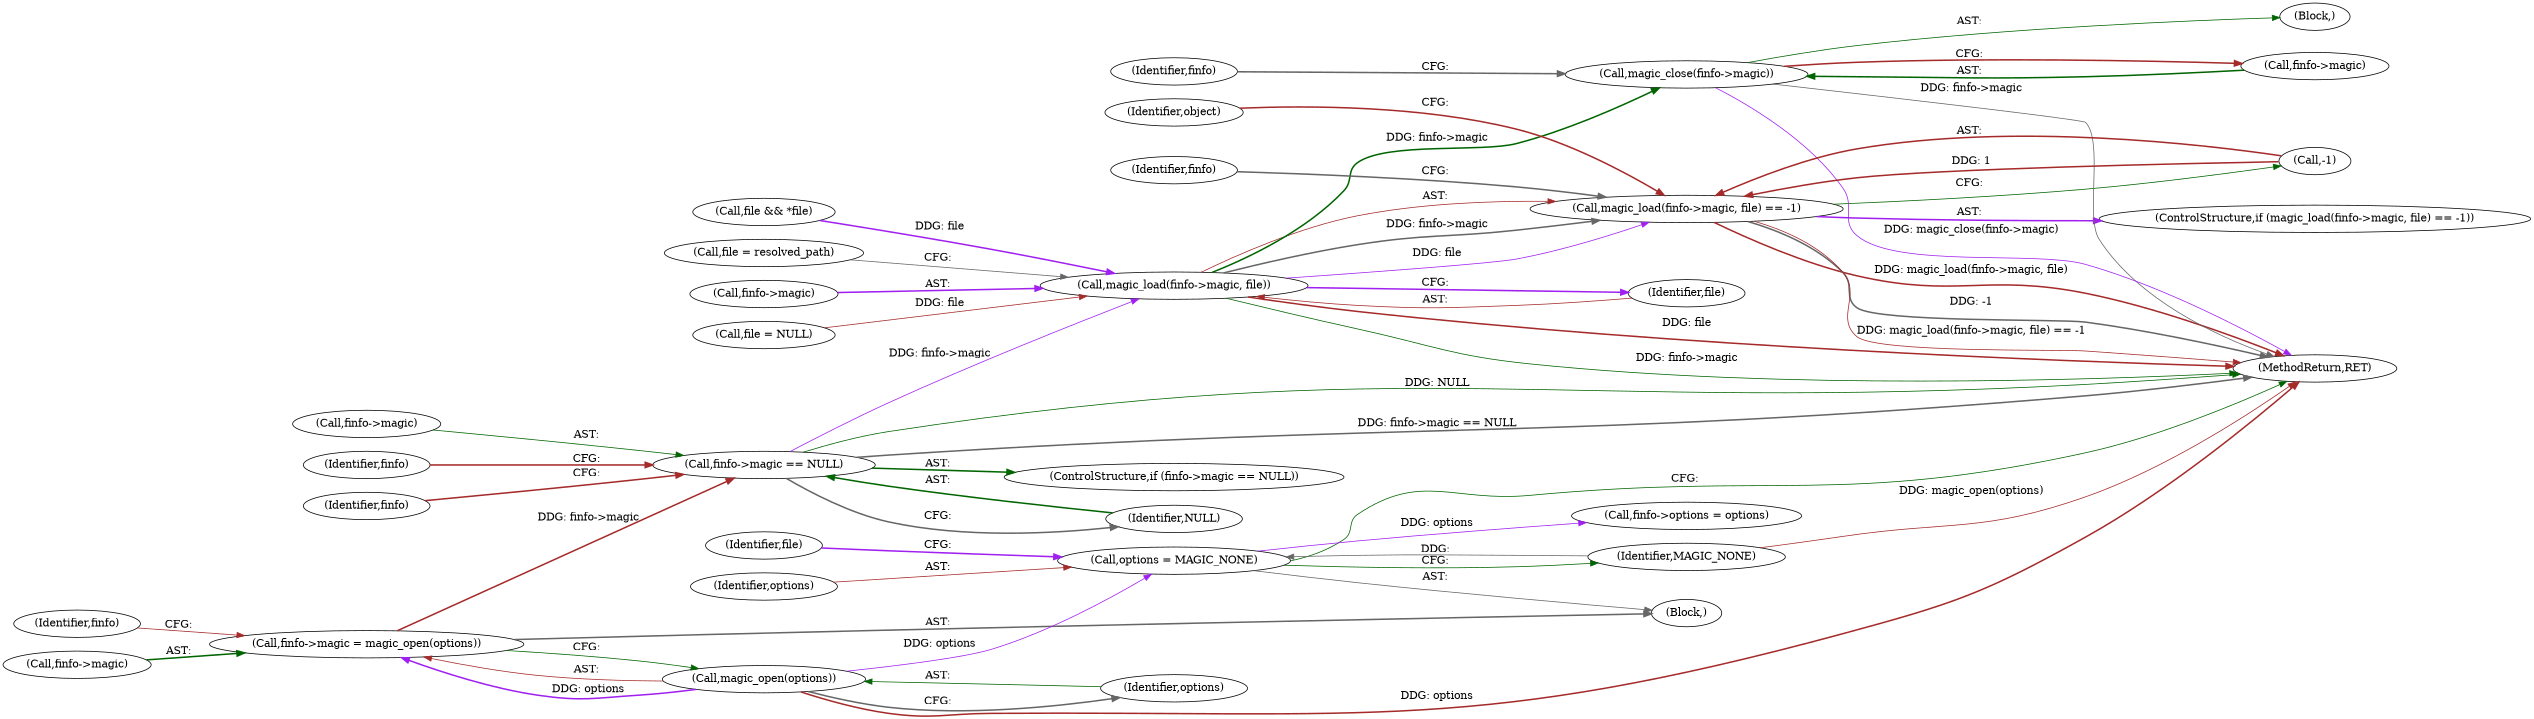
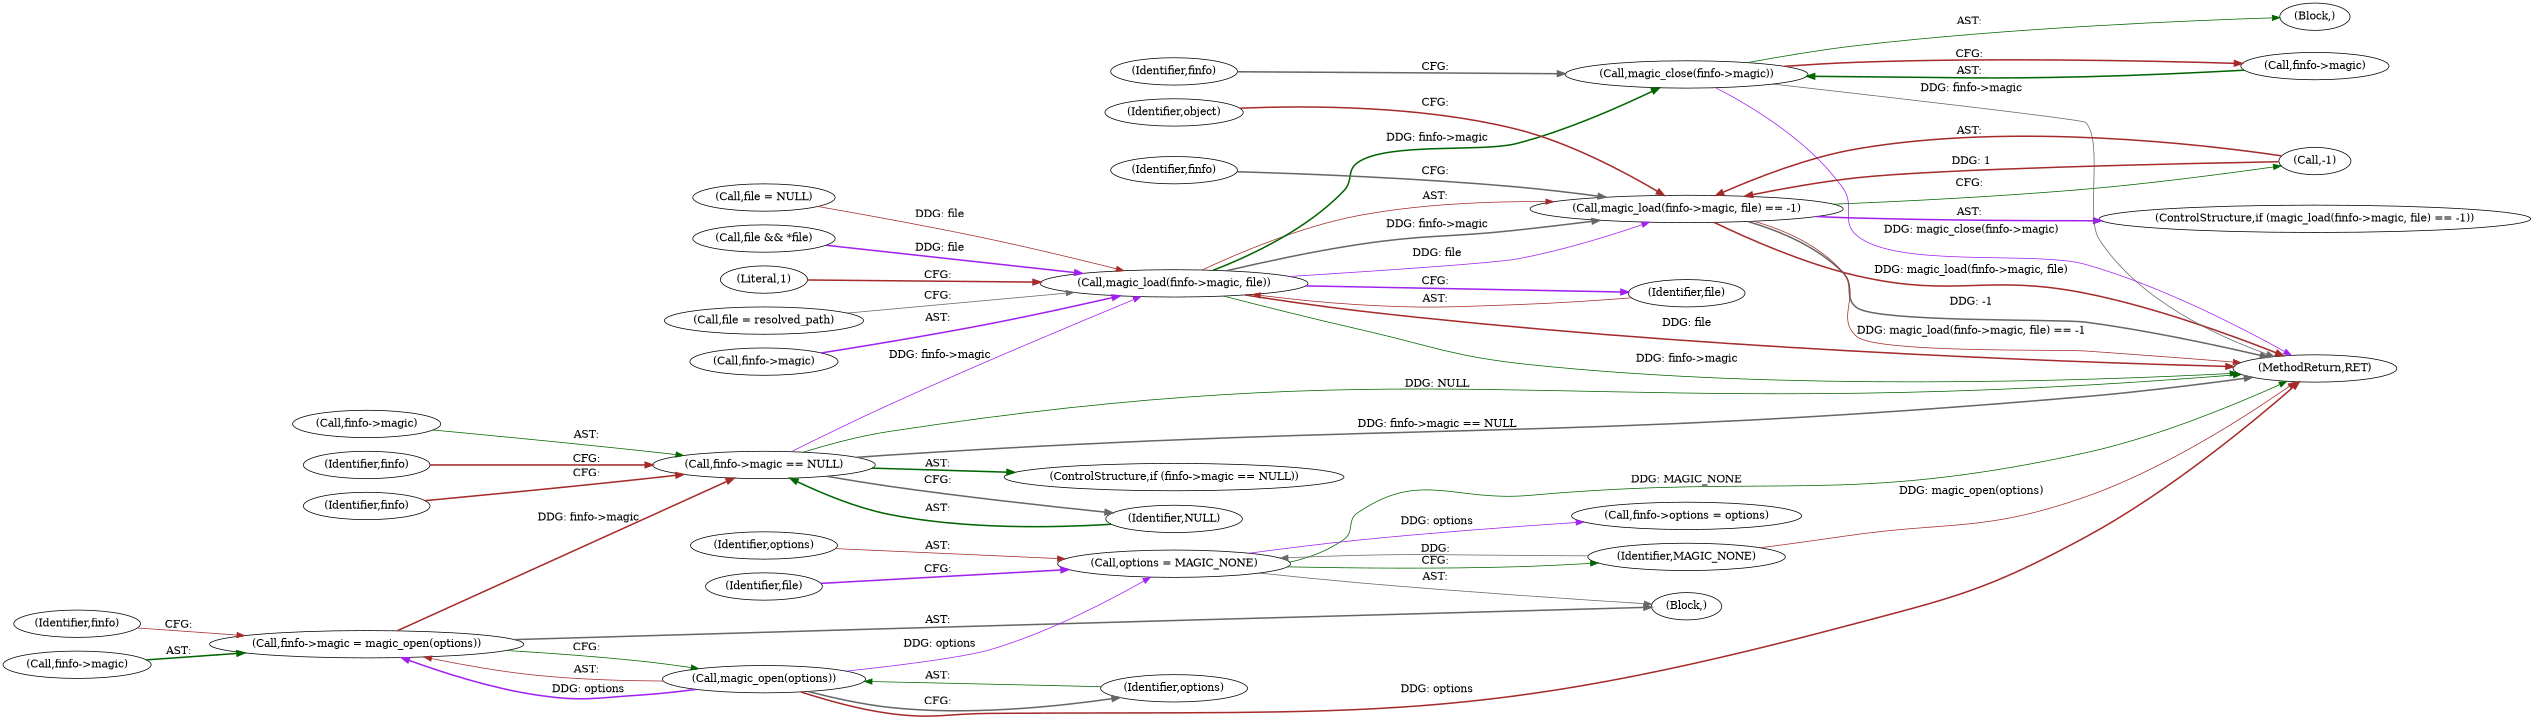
none -> (764, 280)
(1687, 479) -> (1687, 480)
